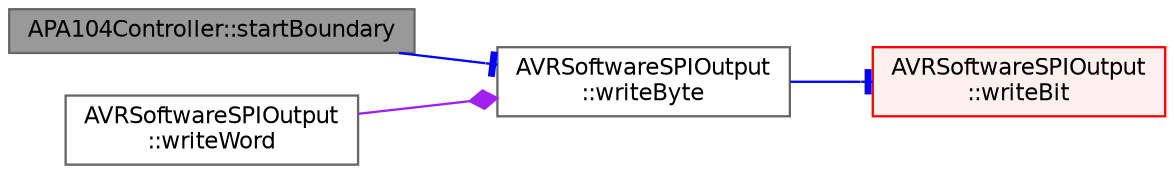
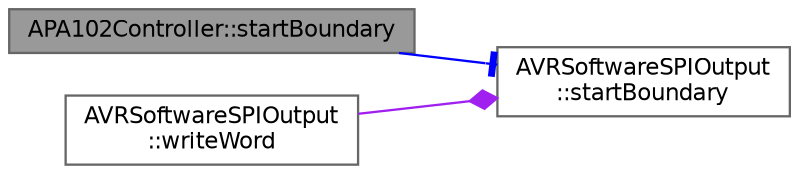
(212, 31) -> (212, 31)
(644, 82) -> (644, 82)
(1019, 82) -> none
